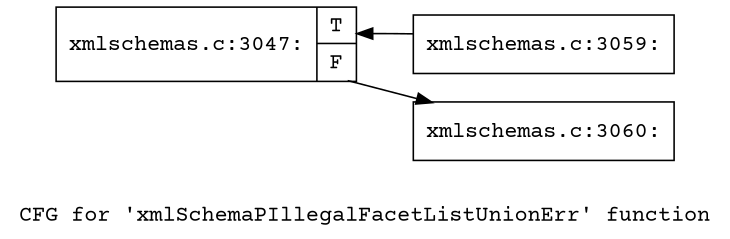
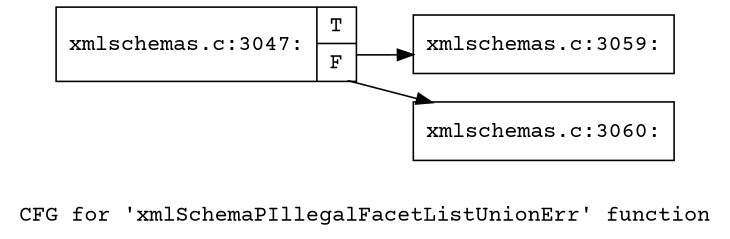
(393, 34) -> (377, 55)
